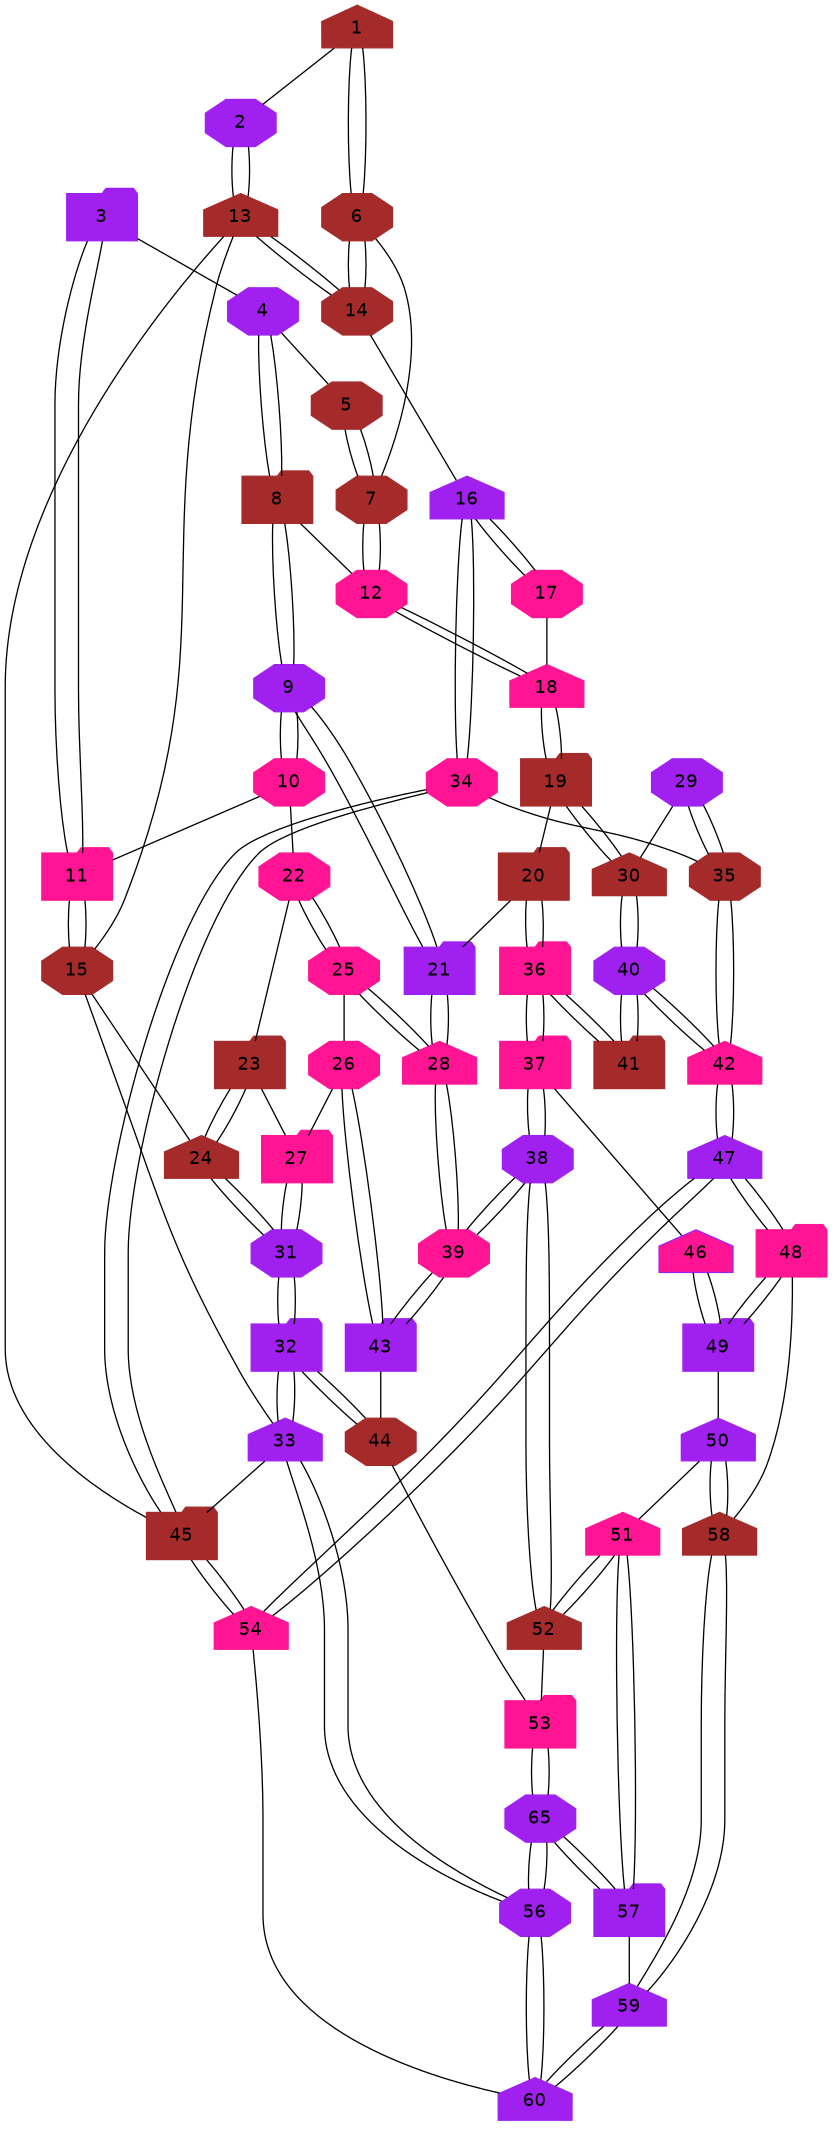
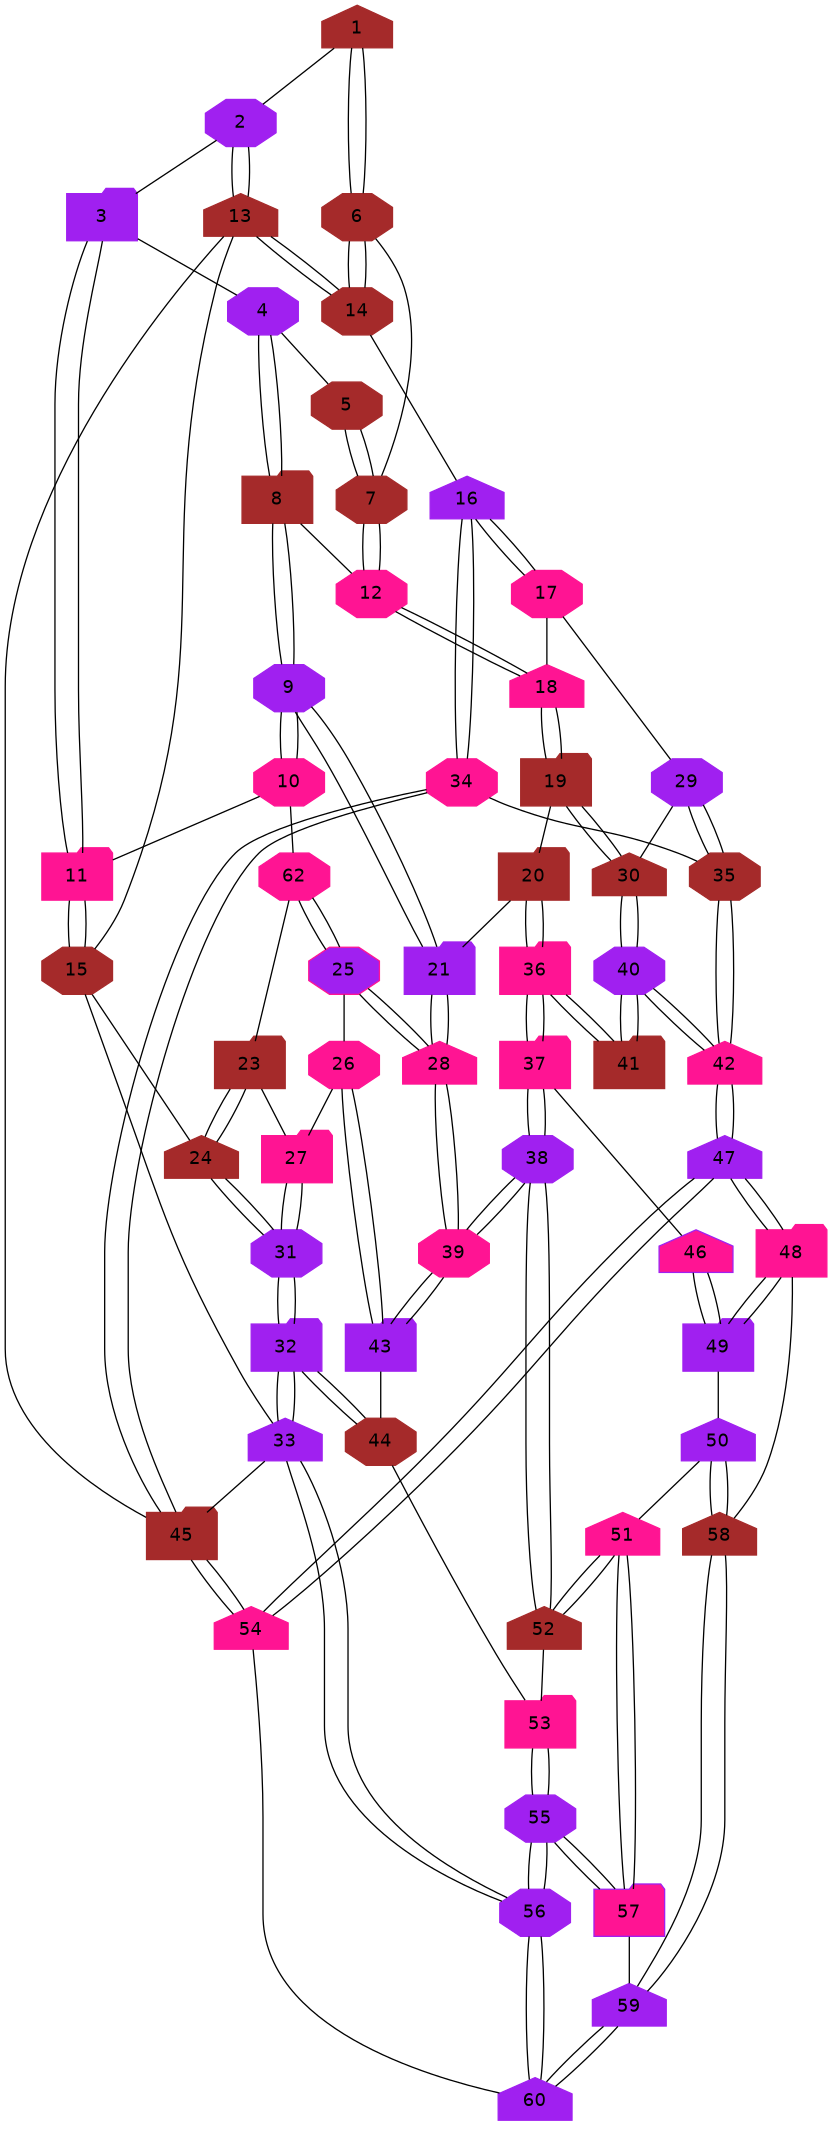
none -> (176, 167)
none -> (617, 688)
(294, 877) -> (294, 877)
(344, 971) -> (344, 971)
(540, 1819) -> (540, 1819)
(629, 1913) -> (629, 1913)
